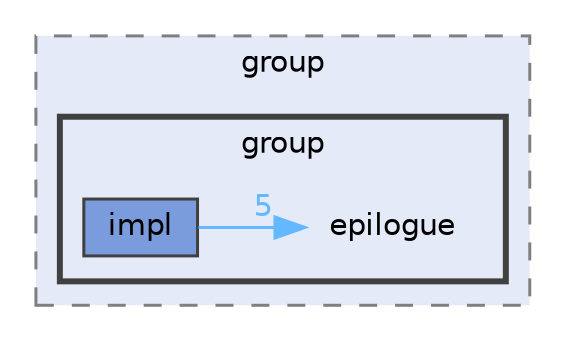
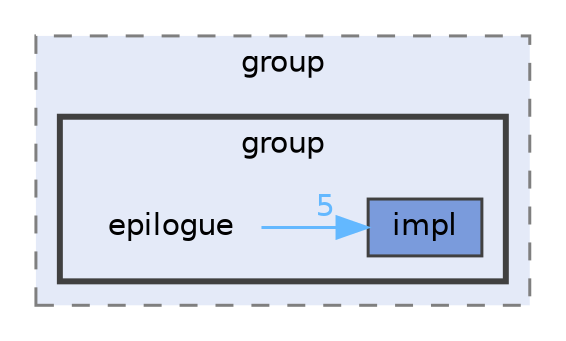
(236, 227) -> (299, 227)
